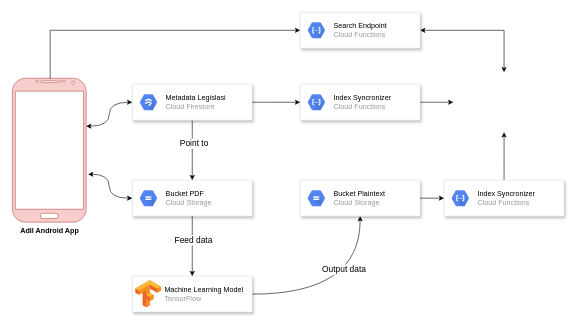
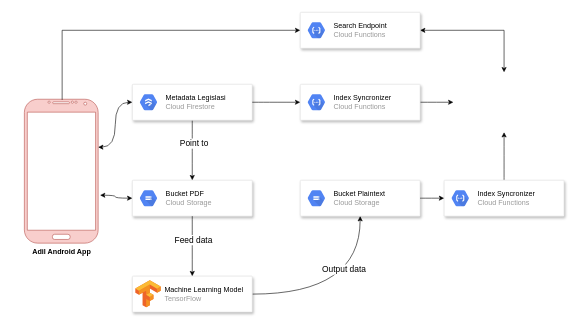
(49, 150) -> (61, 171)
